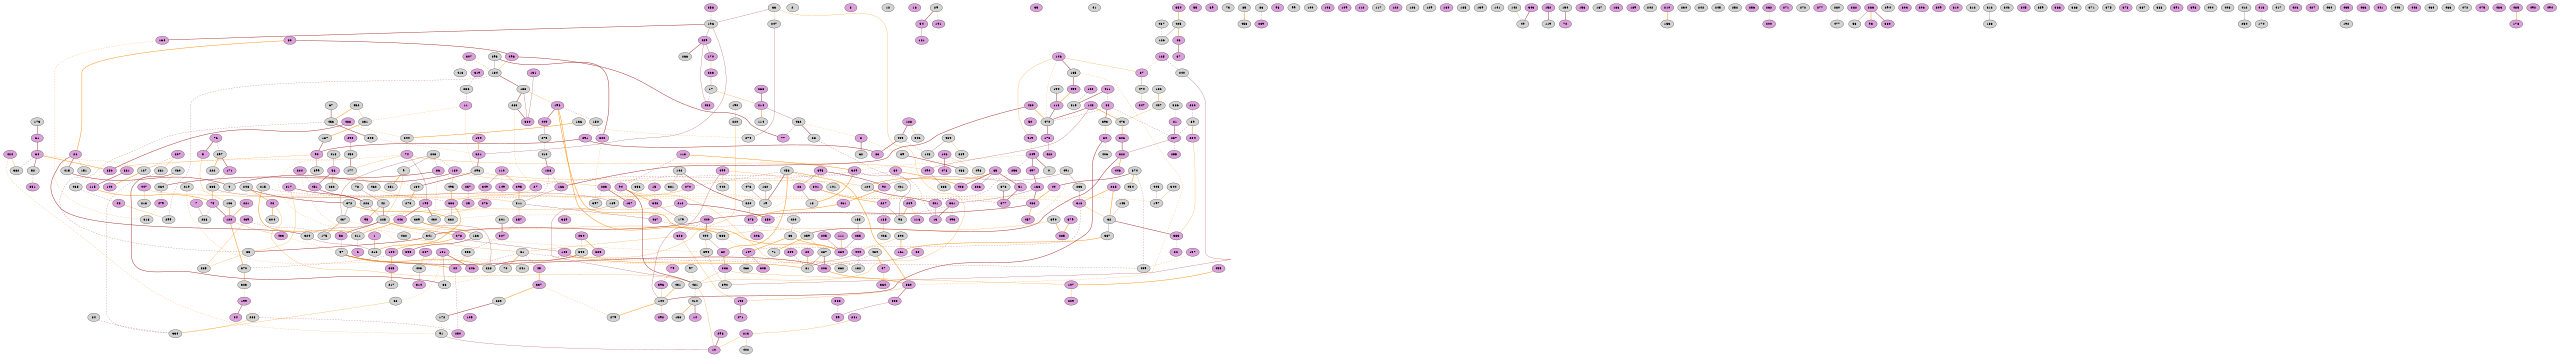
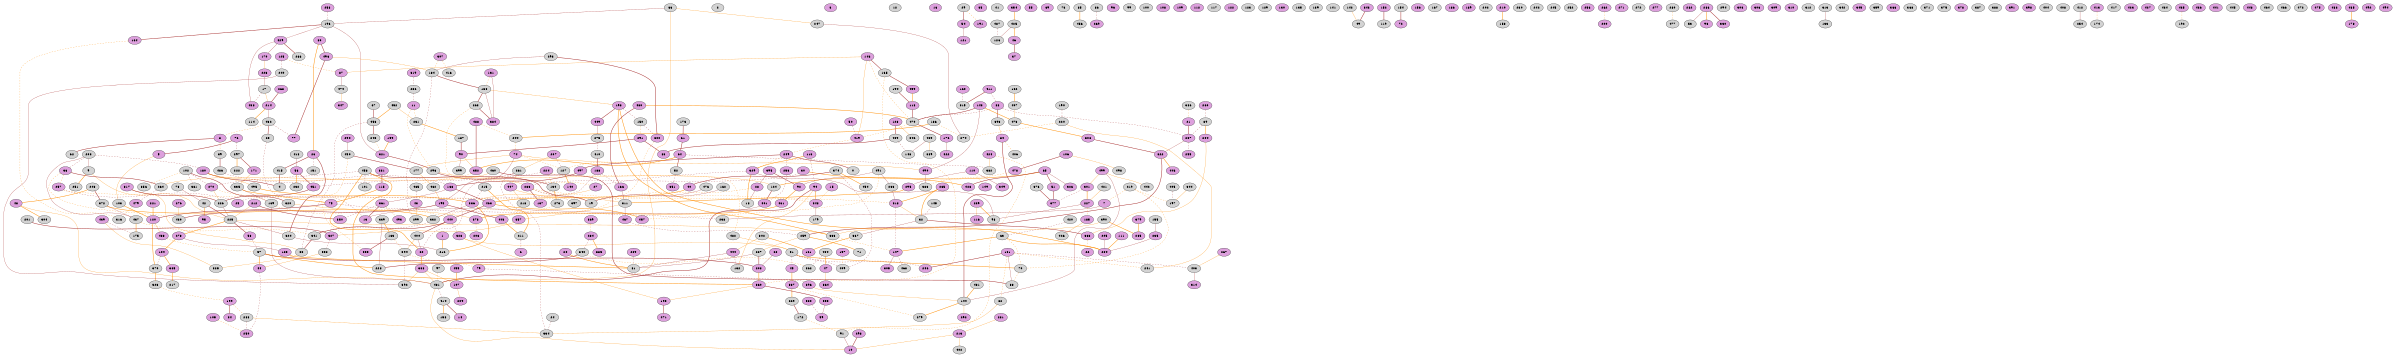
none -> (462, 205)
